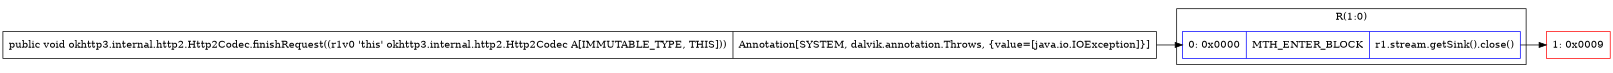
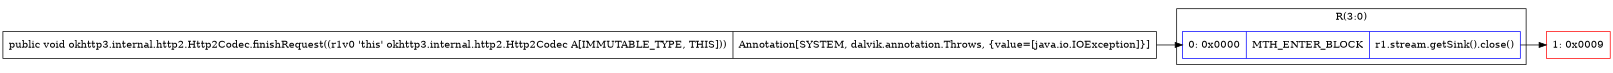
(1351, 17) -> (1351, 17)
